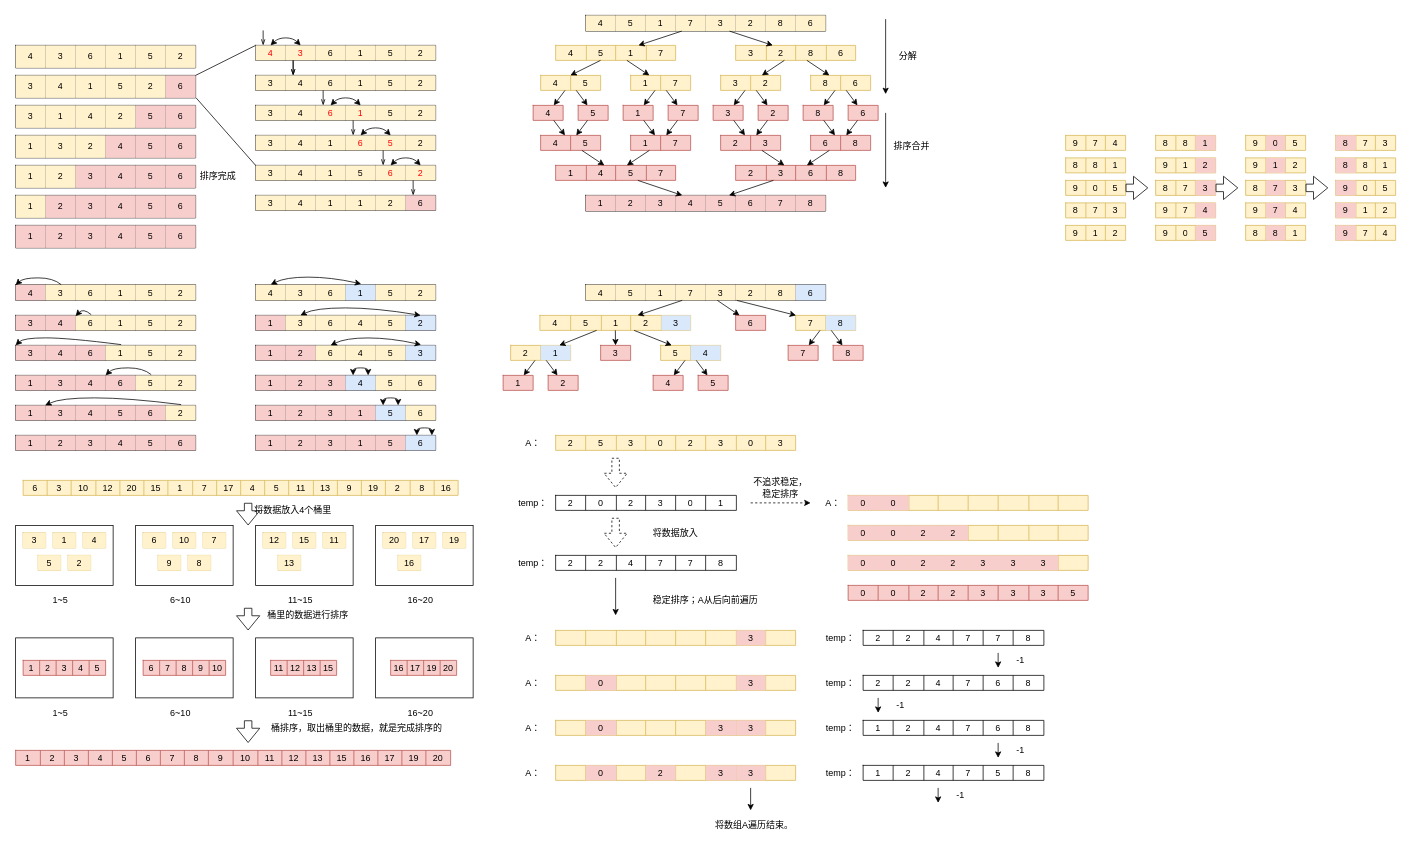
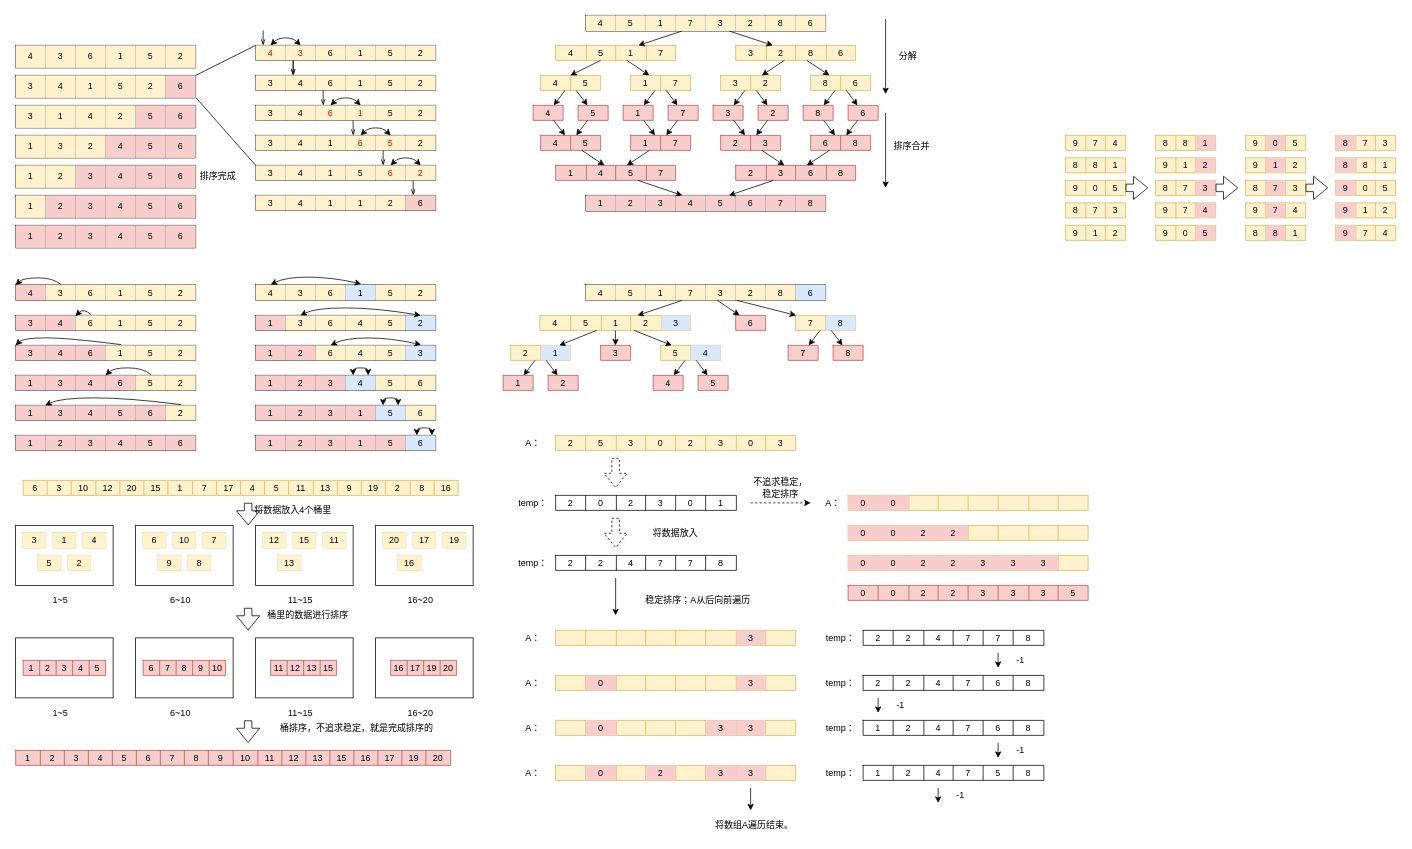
(705, 600) -> (698, 600)
(357, 728) -> (357, 728)
